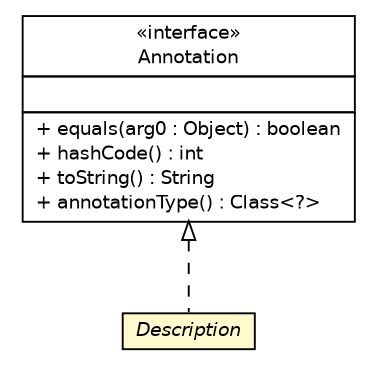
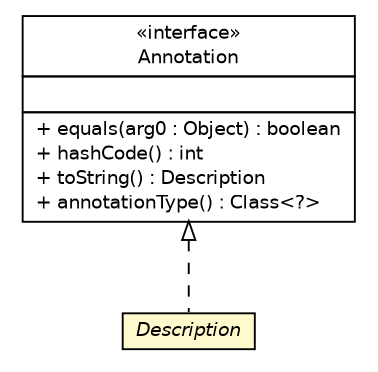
(126, 178) -> (151, 178)
